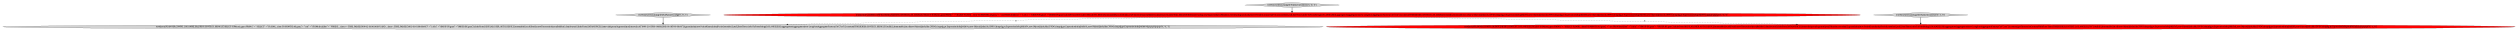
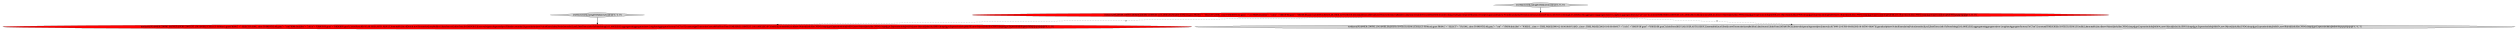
(663, 15) -> none
